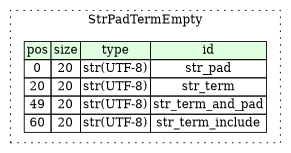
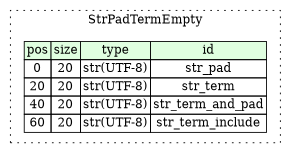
(38, 105) -> (38, 105)
